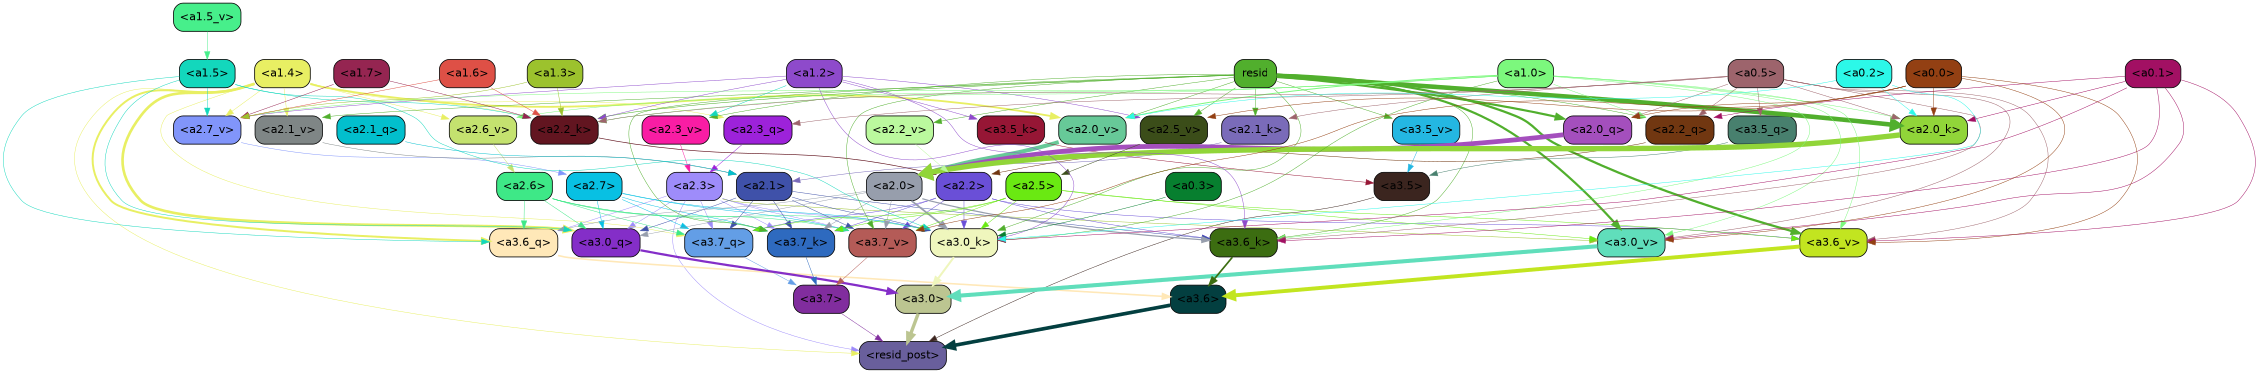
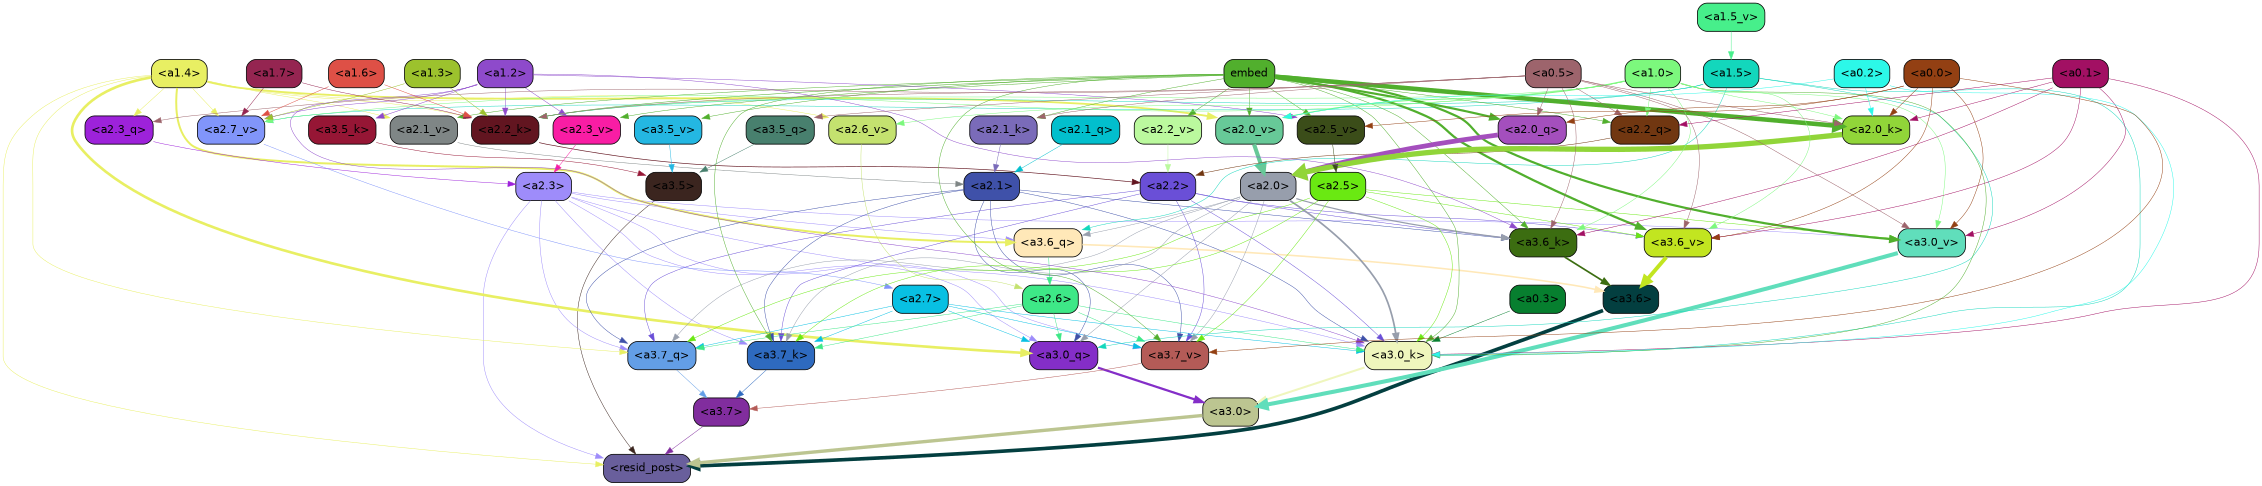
(1255, 74) -> (1249, 74)
(752, 99) -> (543, 100)
(524, 211) -> (1049, 267)
(1286, 229) -> (1263, 221)
none -> (1073, 260)
